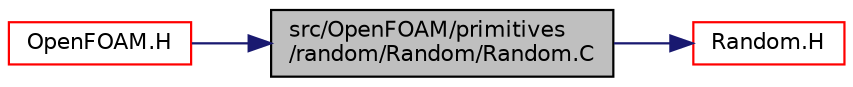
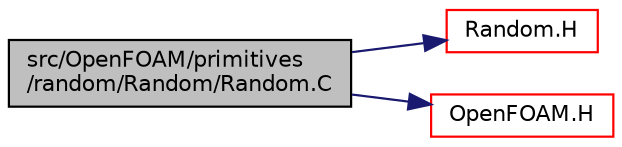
(220, 43) -> (380, 98)
